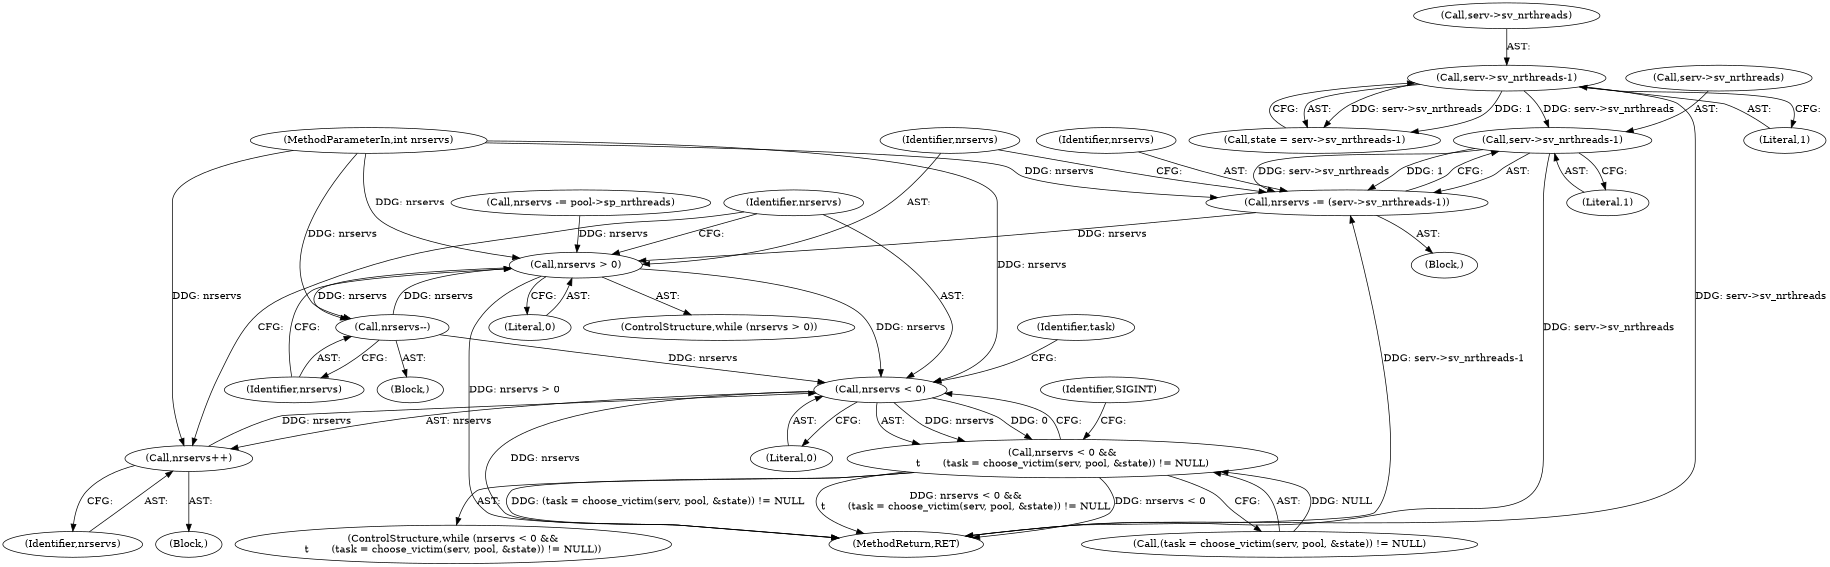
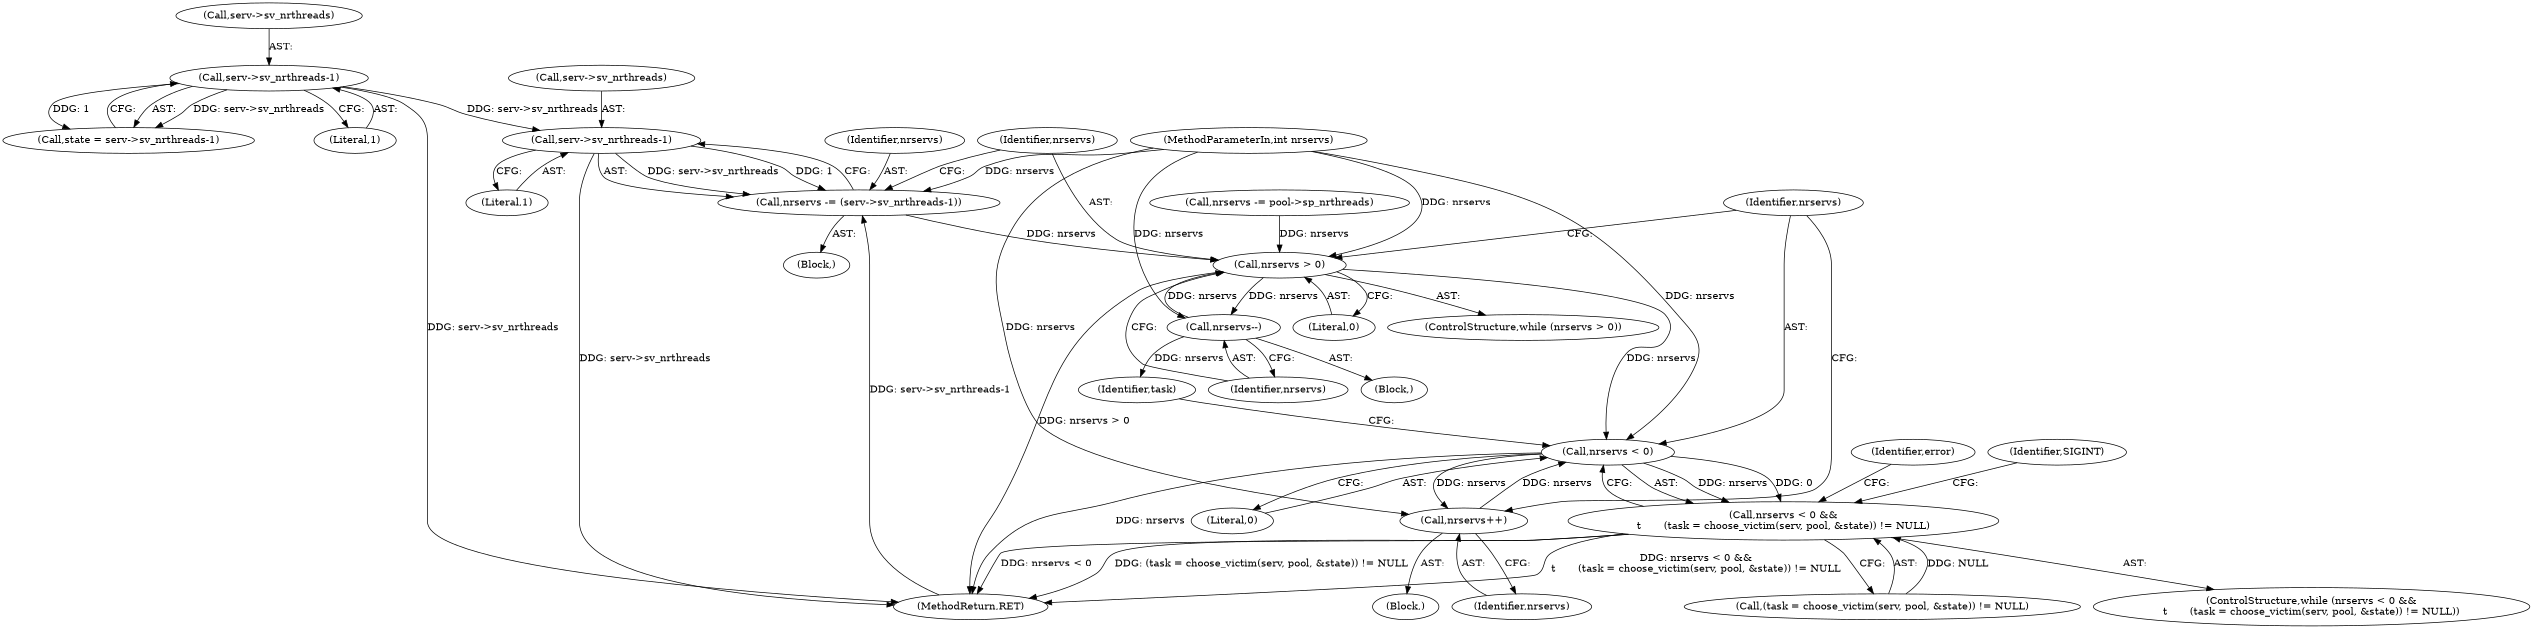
(629, 359) -> (1160, 349)
(459, 421) -> (1471, 483)
none -> (1913, 452)
